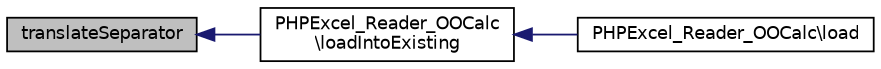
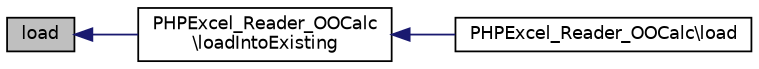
(102, 35) -> (41, 35)
